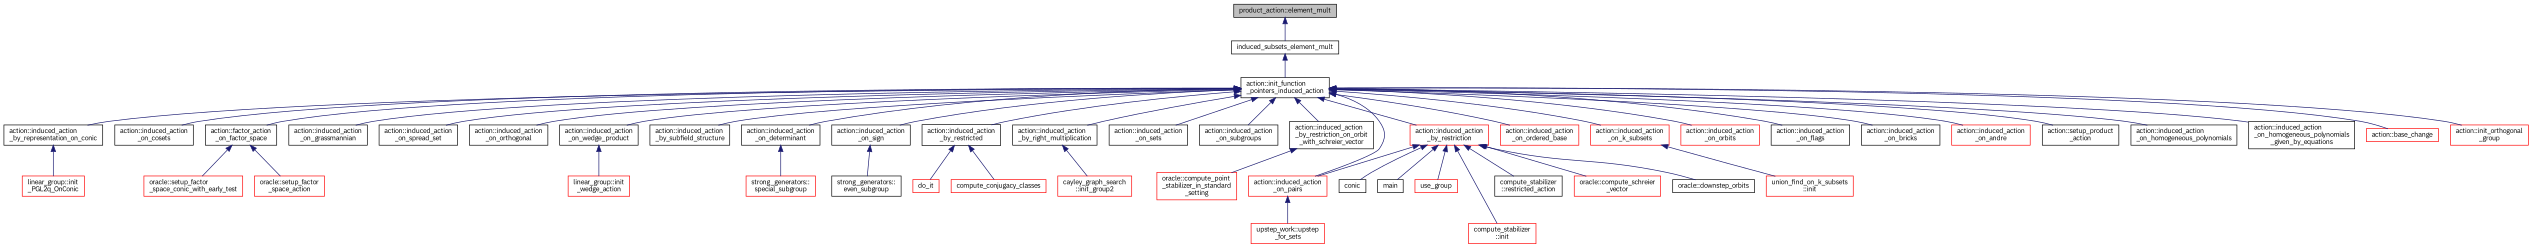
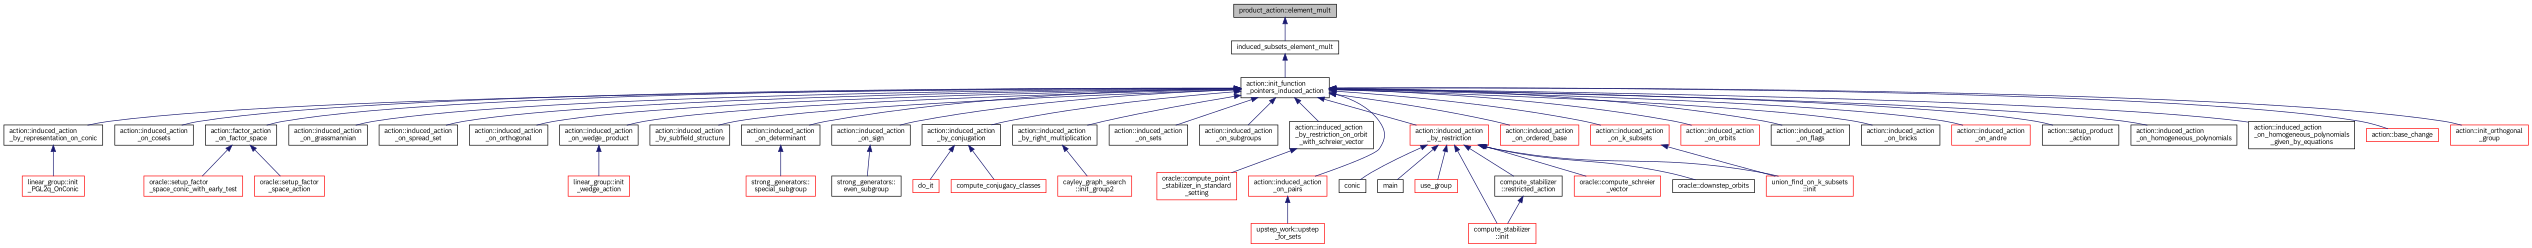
(961, 135) -> (961, 135)
(1365, 162) -> (1632, 161)
none -> (1514, 213)
